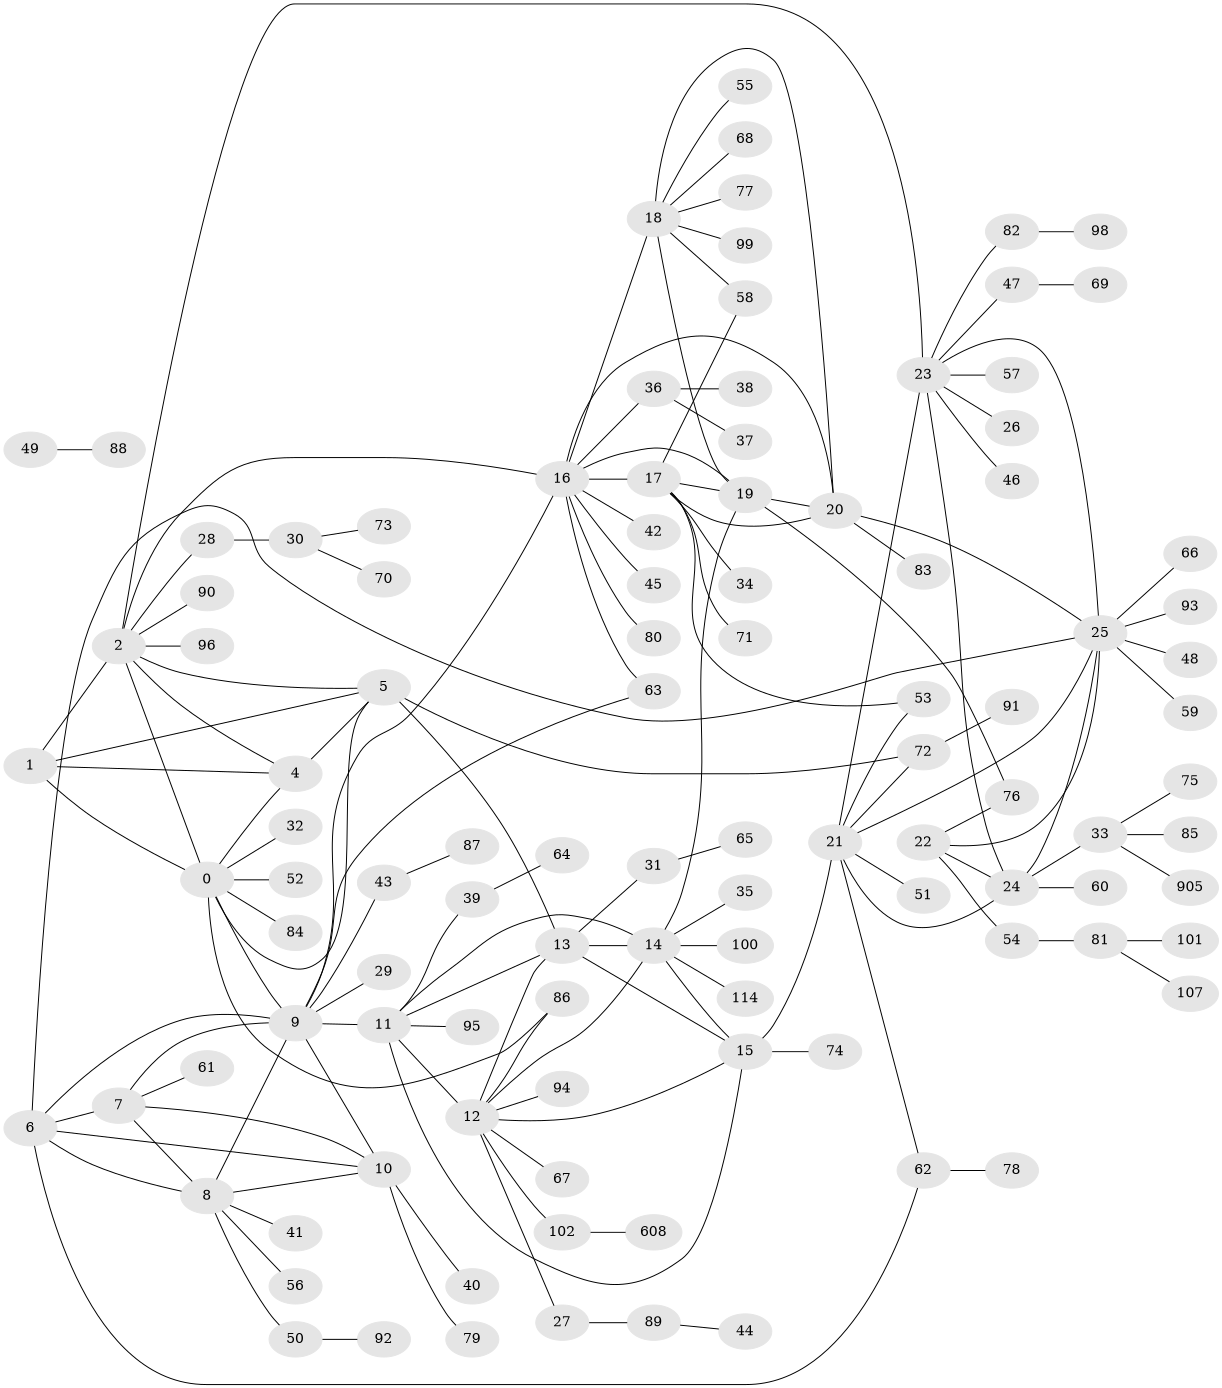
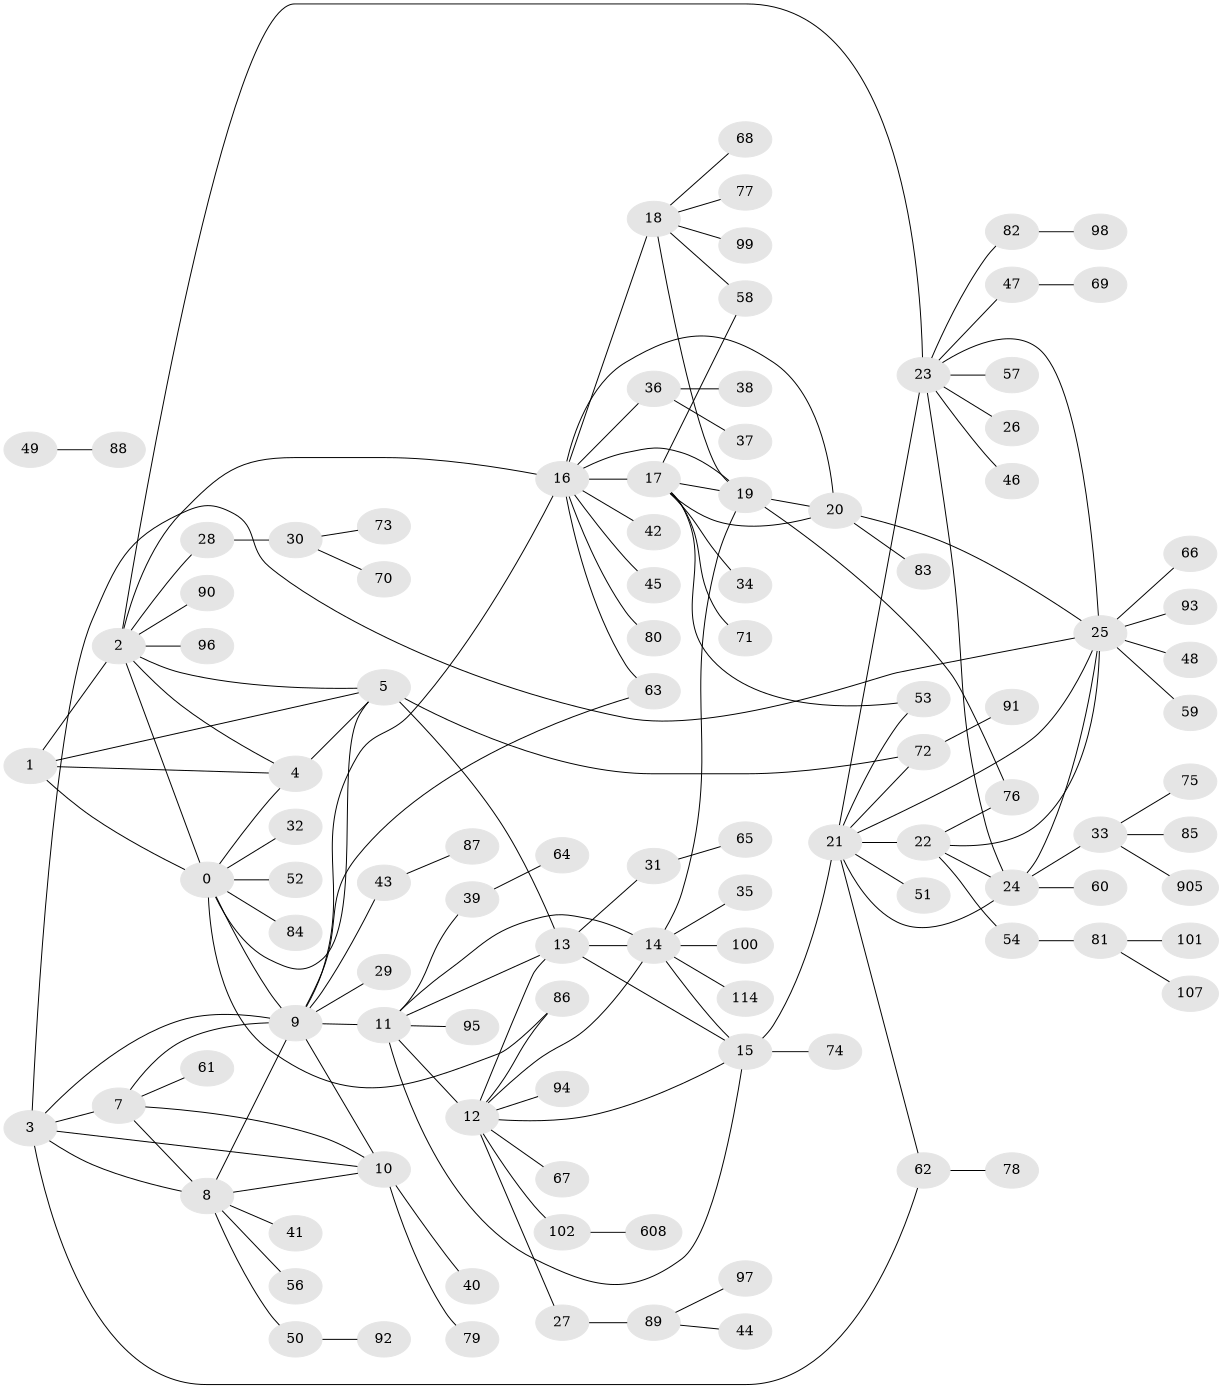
(745, 86) -> none
(802, 165) -> none
none -> (880, 843)
(30, 1128) -> (30, 1128)
none -> (745, 1278)
